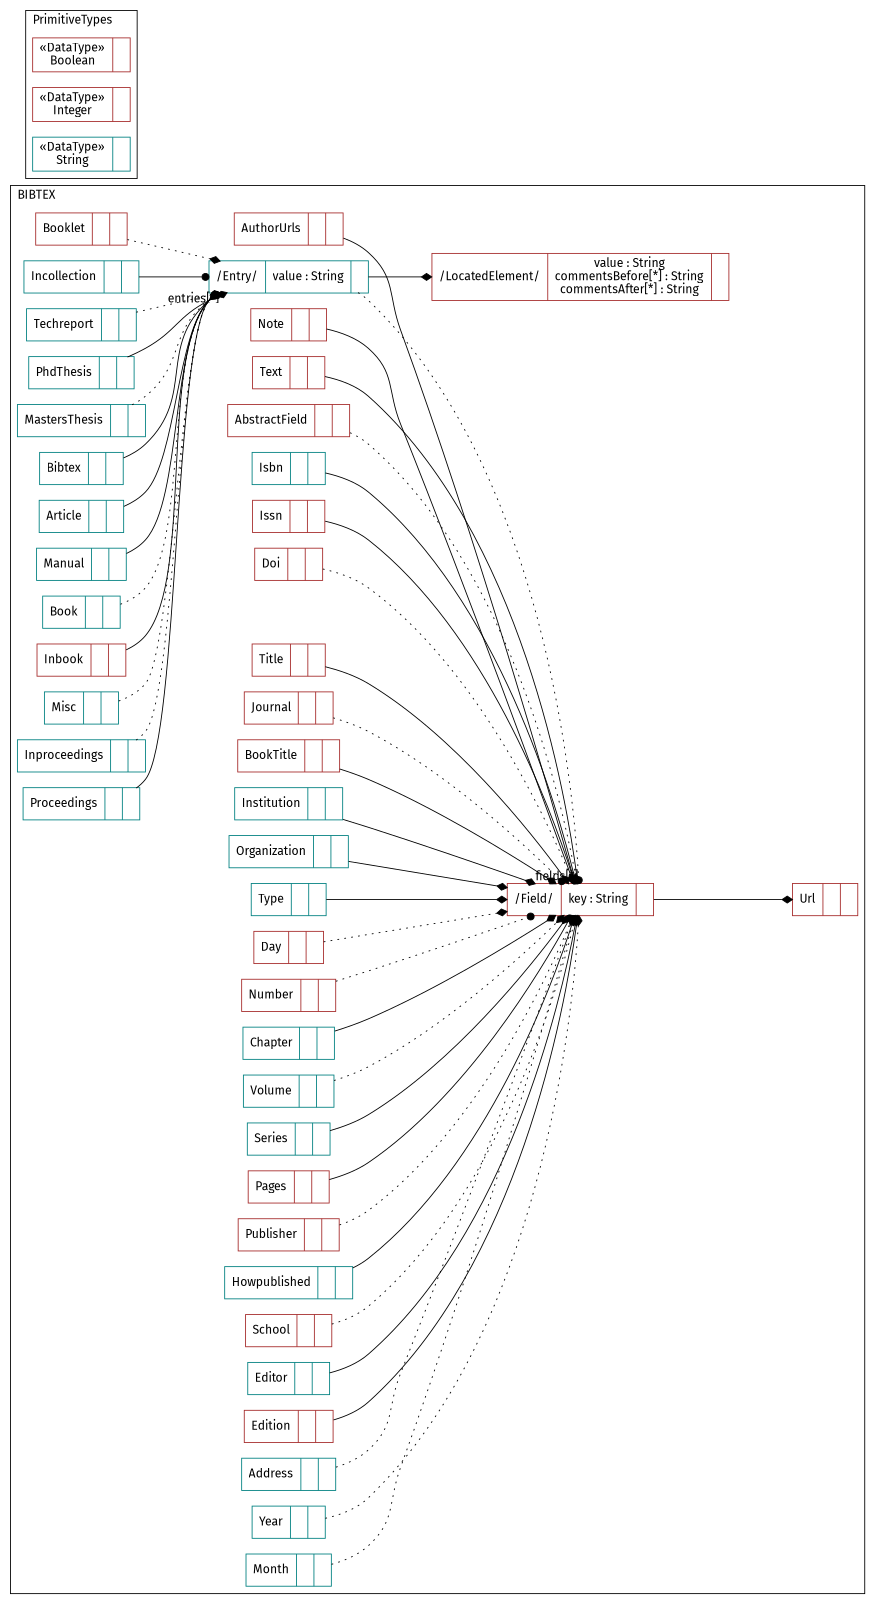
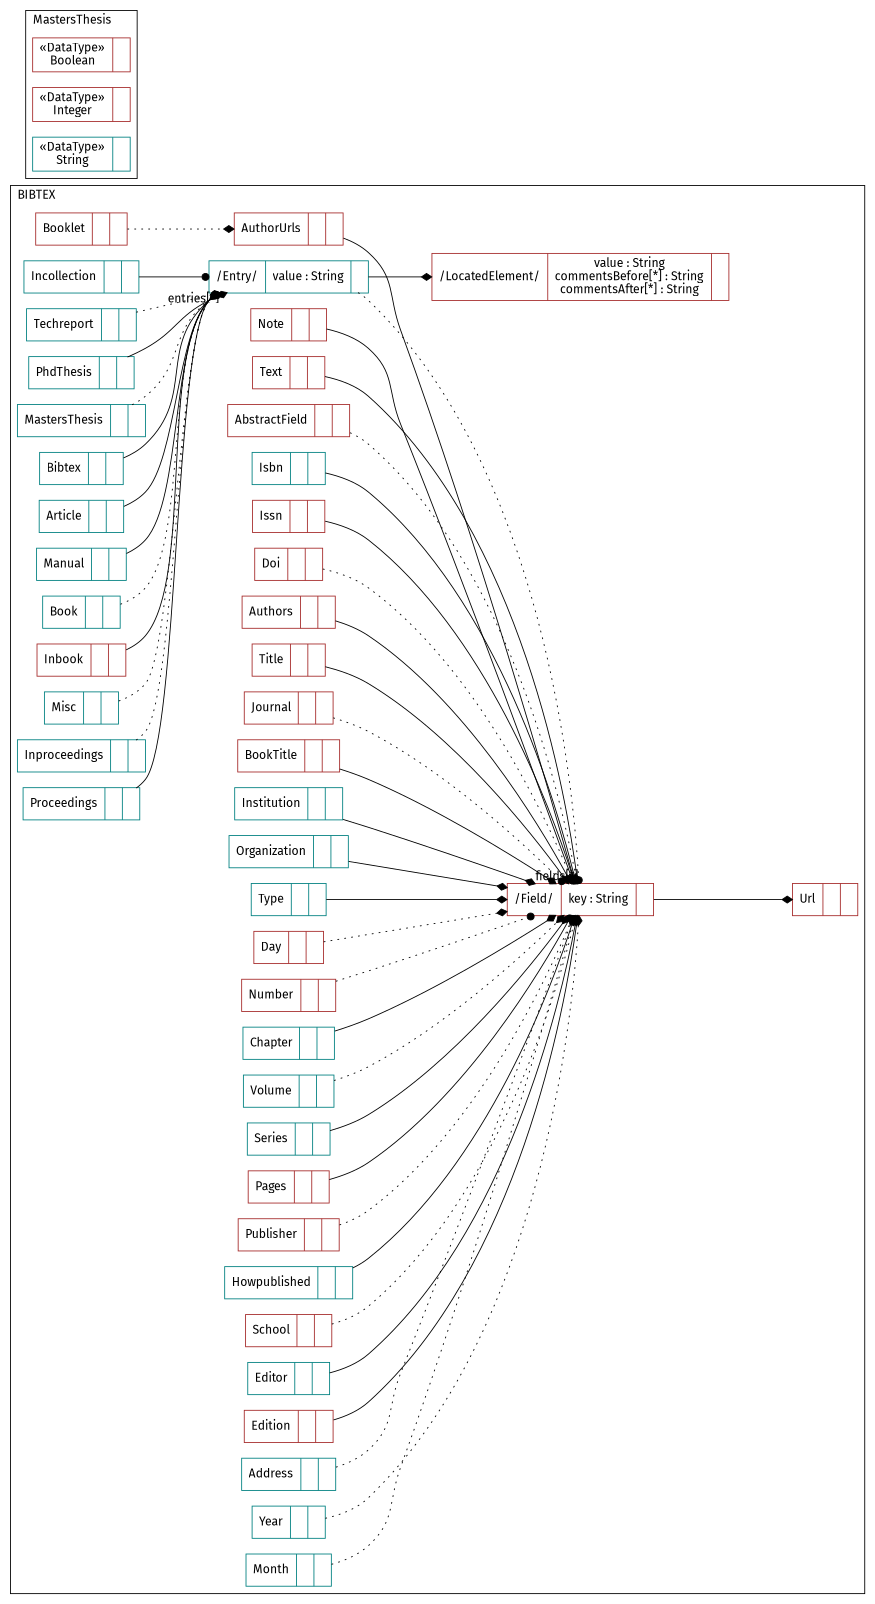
(73, 20) -> (73, 20)
(169, 249) -> (175, 229)
(465, 589) -> (465, 589)
none -> (289, 612)
